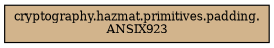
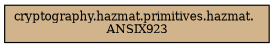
(137, 24) -> (137, 24)
